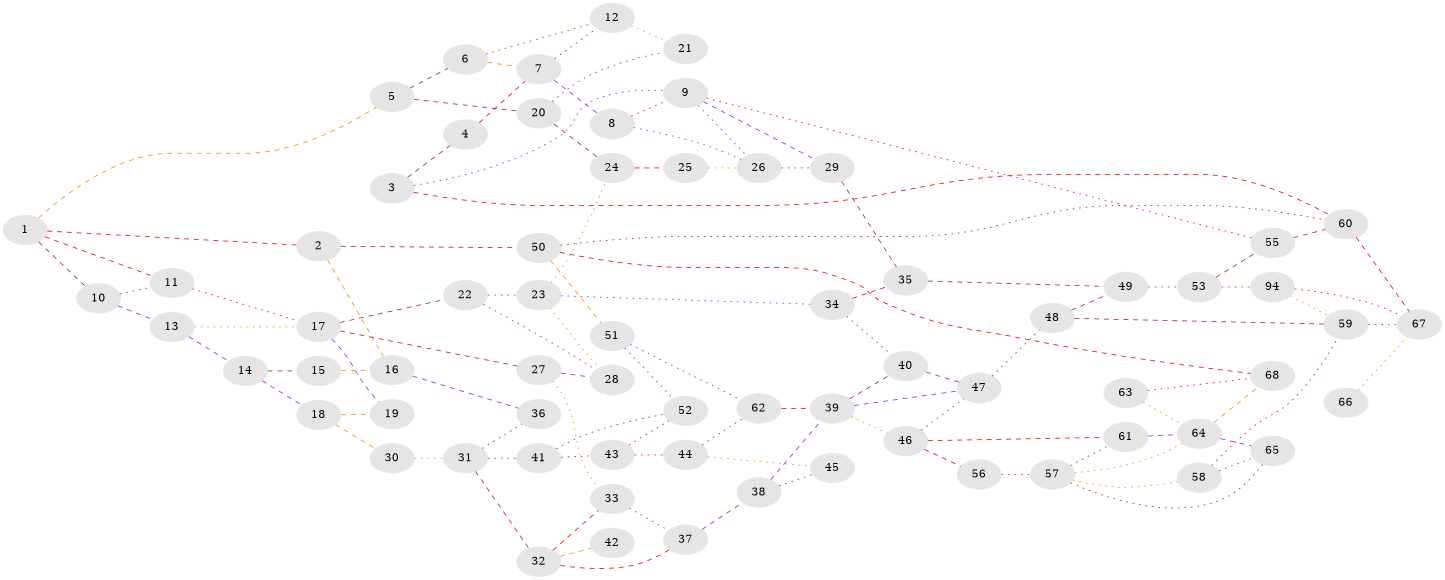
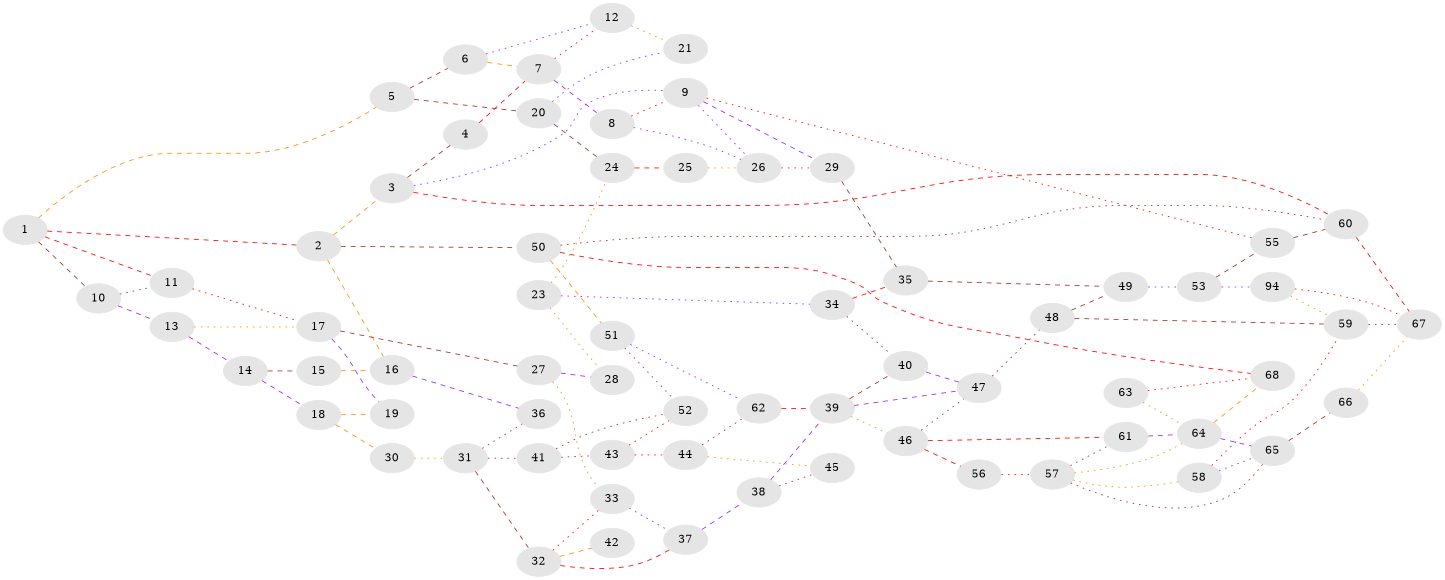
none -> (355, 217)
(466, 295) -> none
none -> (1309, 427)
(576, 530) -> (576, 530)
